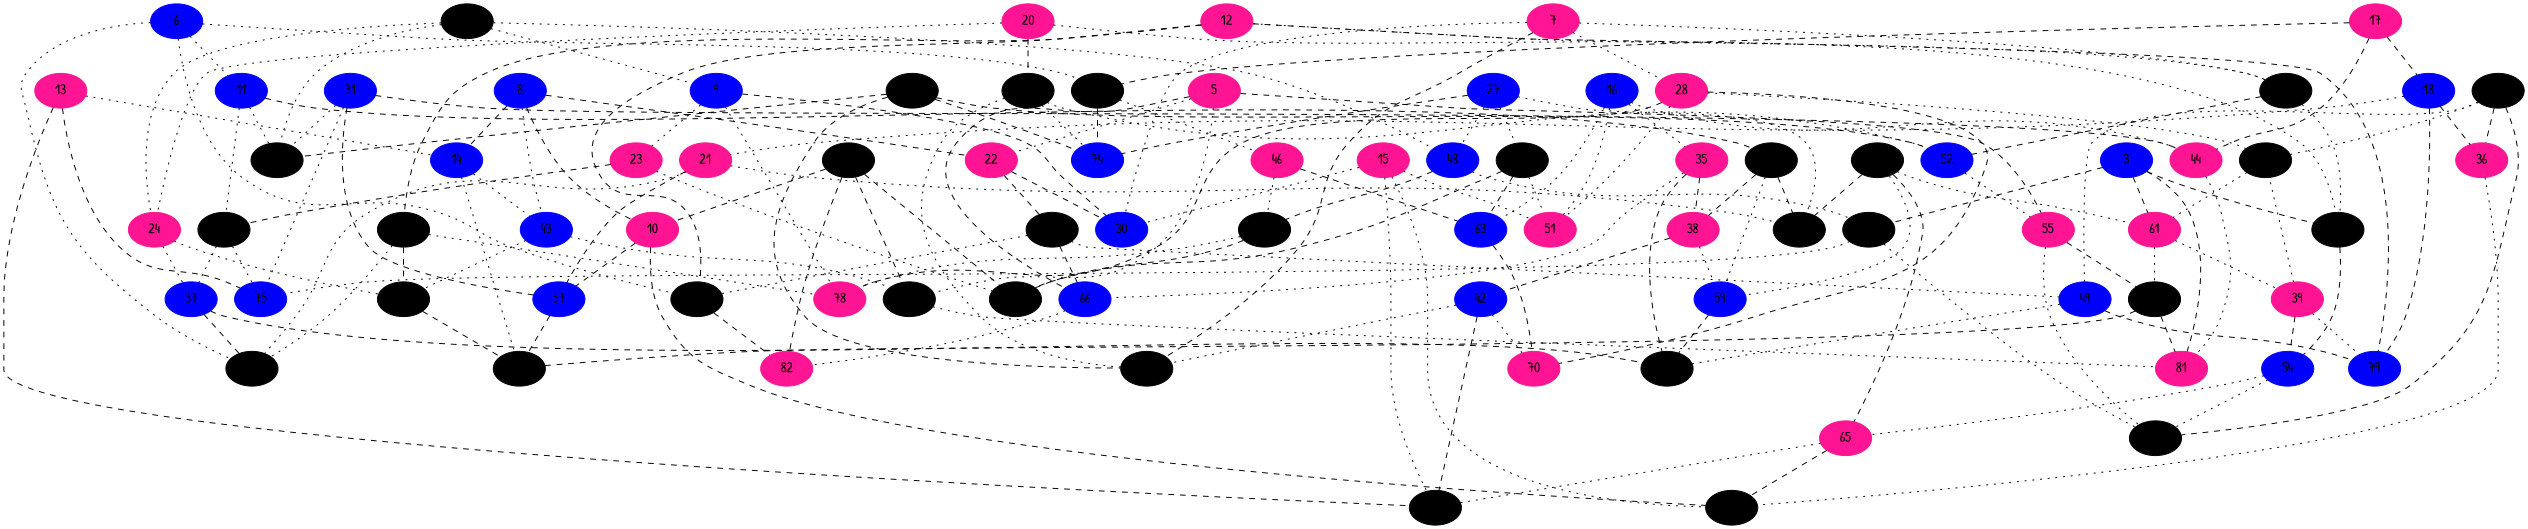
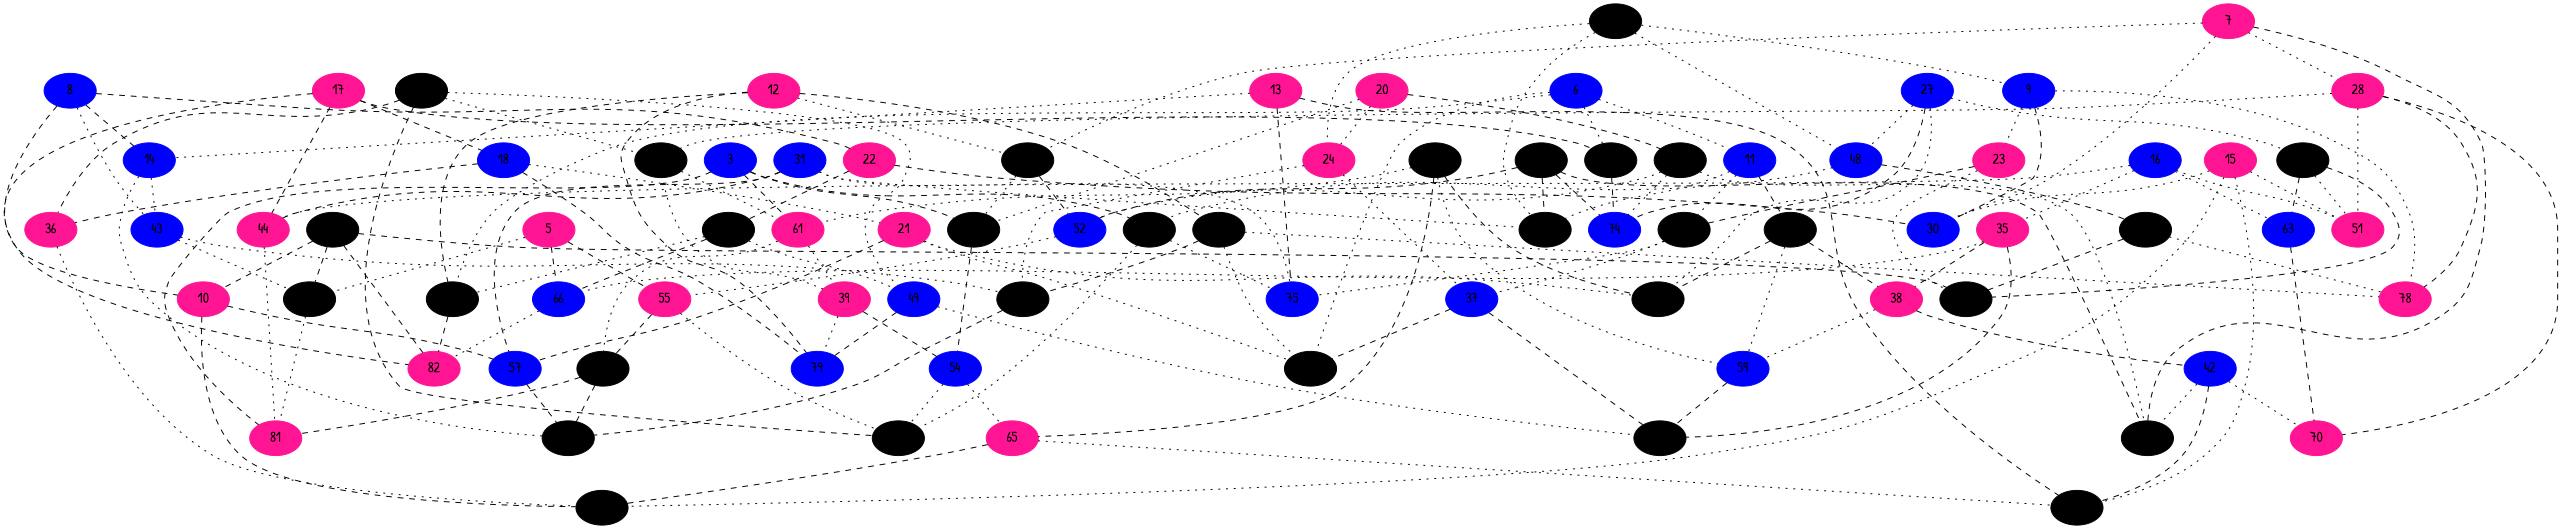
(1081, 132) -> none
(1277, 160) -> none
none -> (42, 271)
